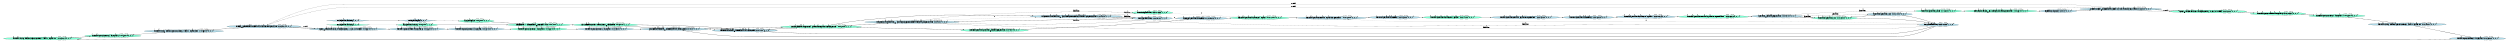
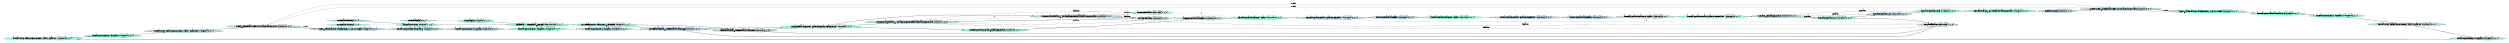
(1918, 18) -> (1914, 13)
(384, 21) -> (381, 22)
